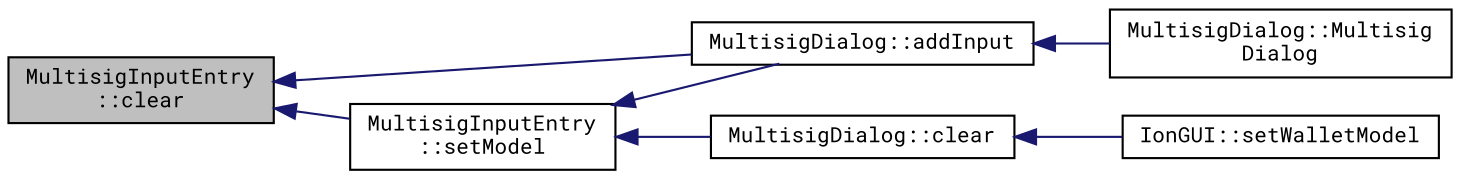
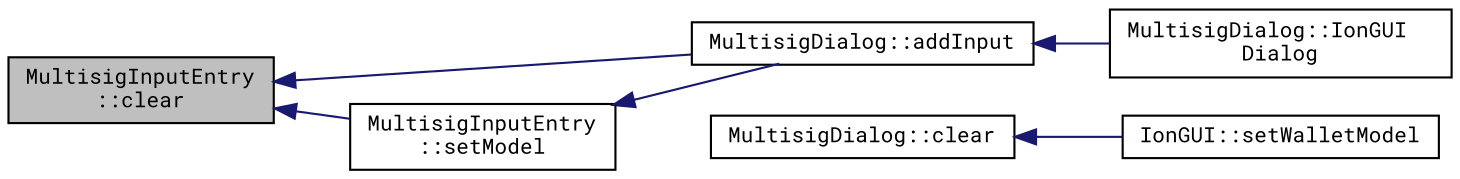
(1281, 44) -> (1281, 44)
(674, 137) -> none
